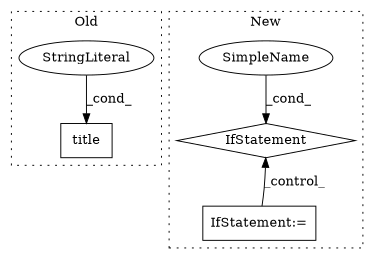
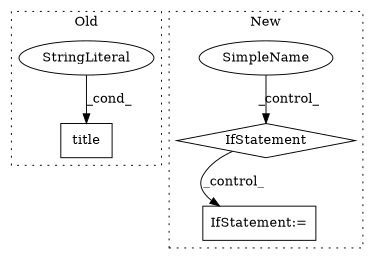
(289, 99) -> (289, 99)
(264, 187) -> (206, 171)
